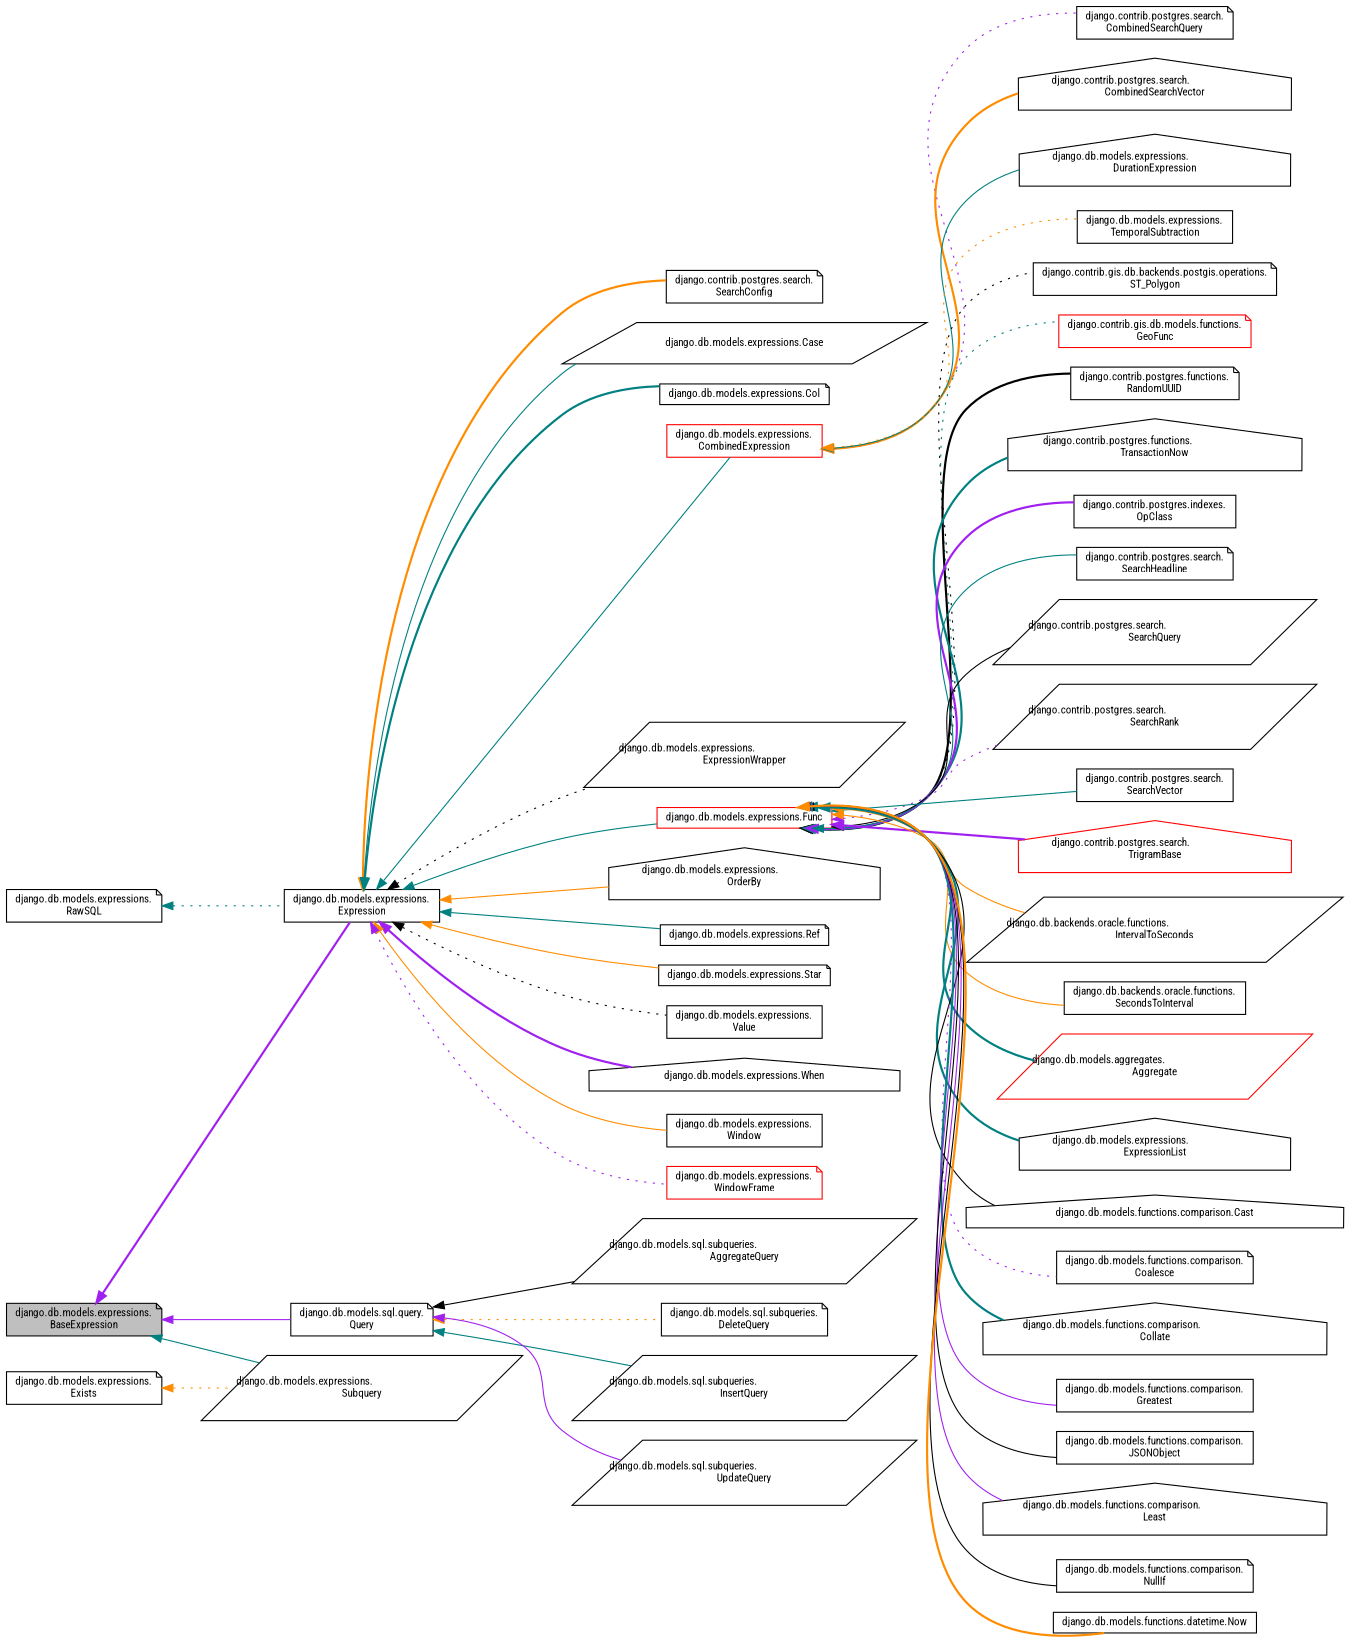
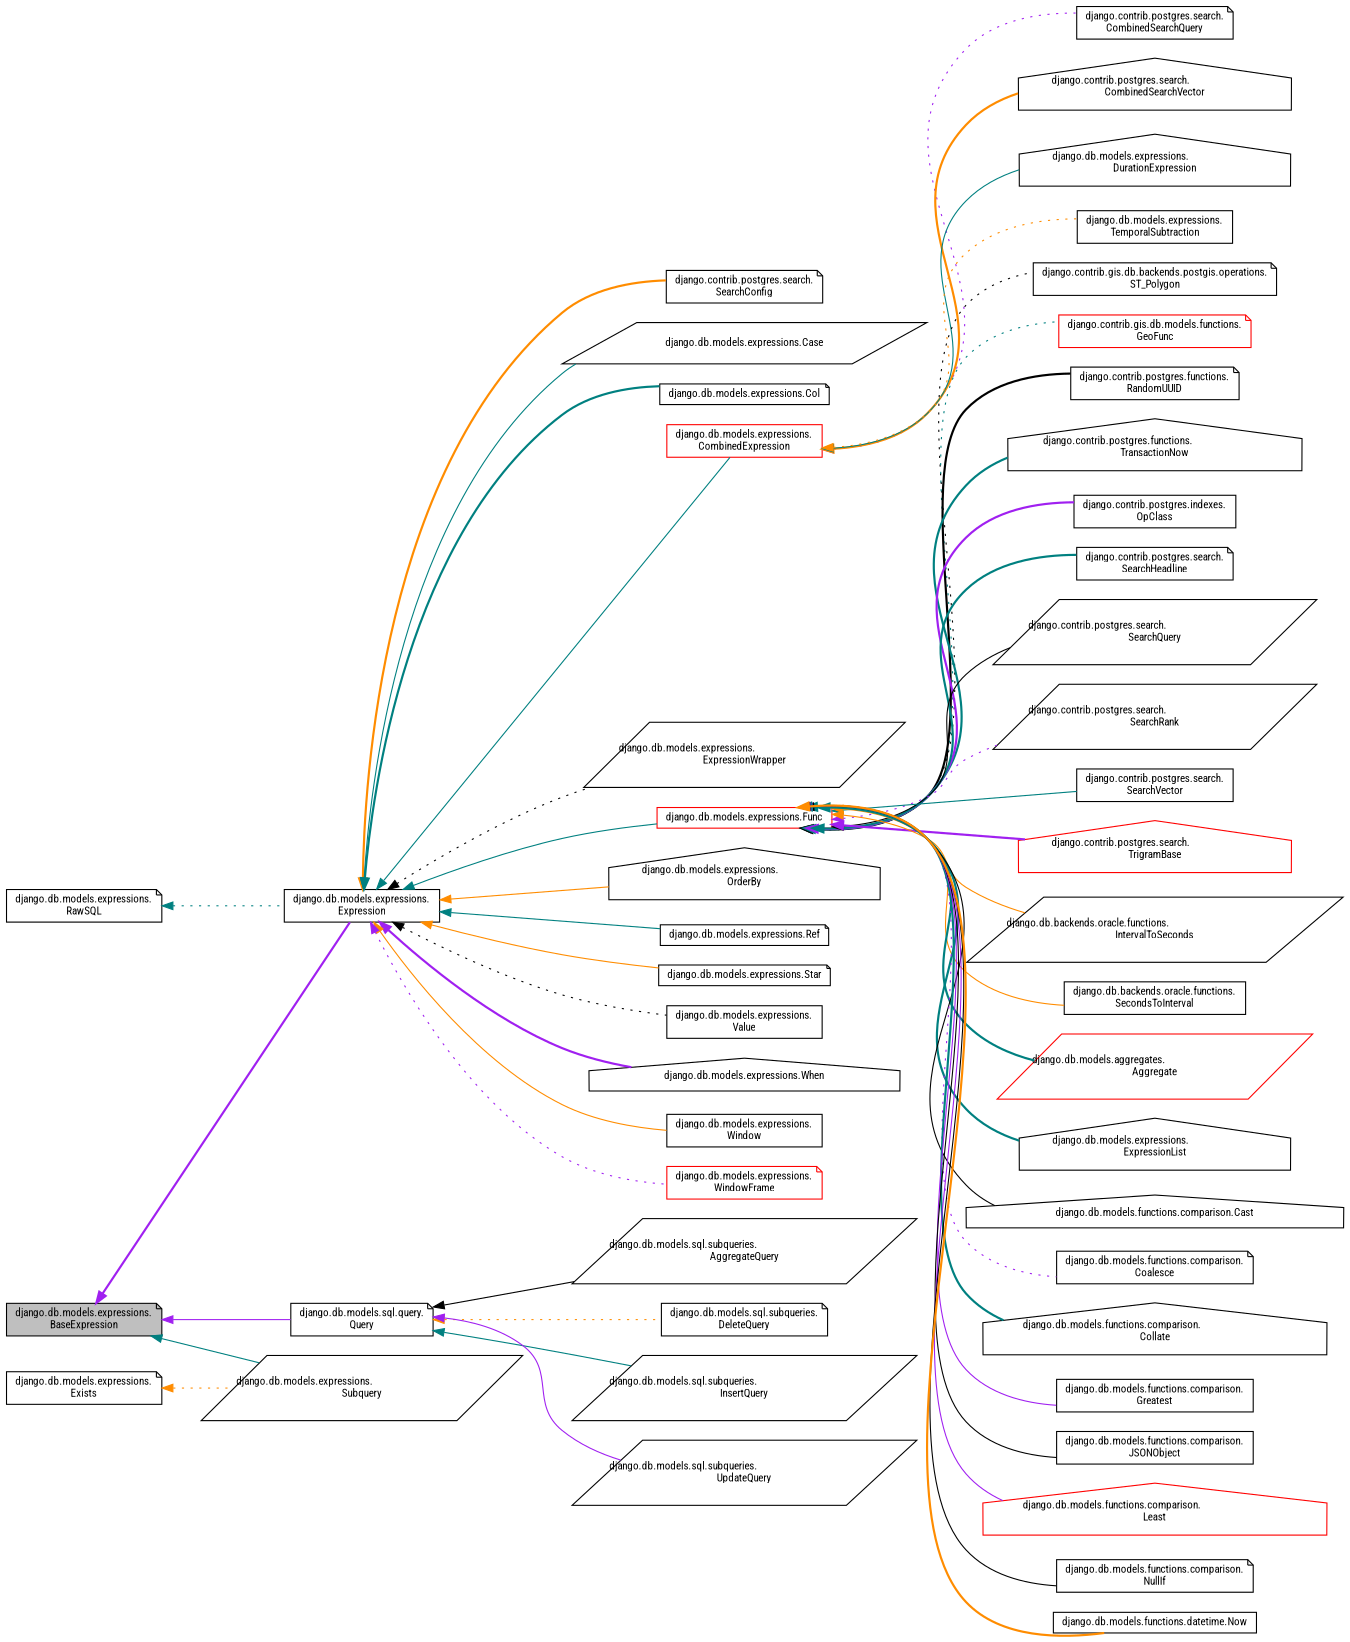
(963, 594) -> (963, 594)
(1155, 1512) -> (1155, 1512)
